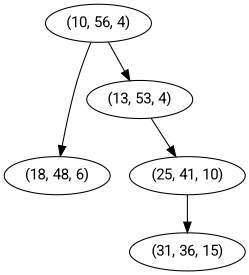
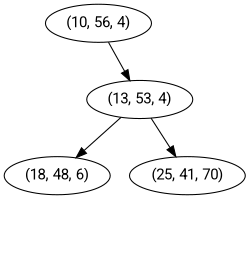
(74, 93) -> (103, 134)
(187, 176) -> (187, 176)
(187, 252) -> none
